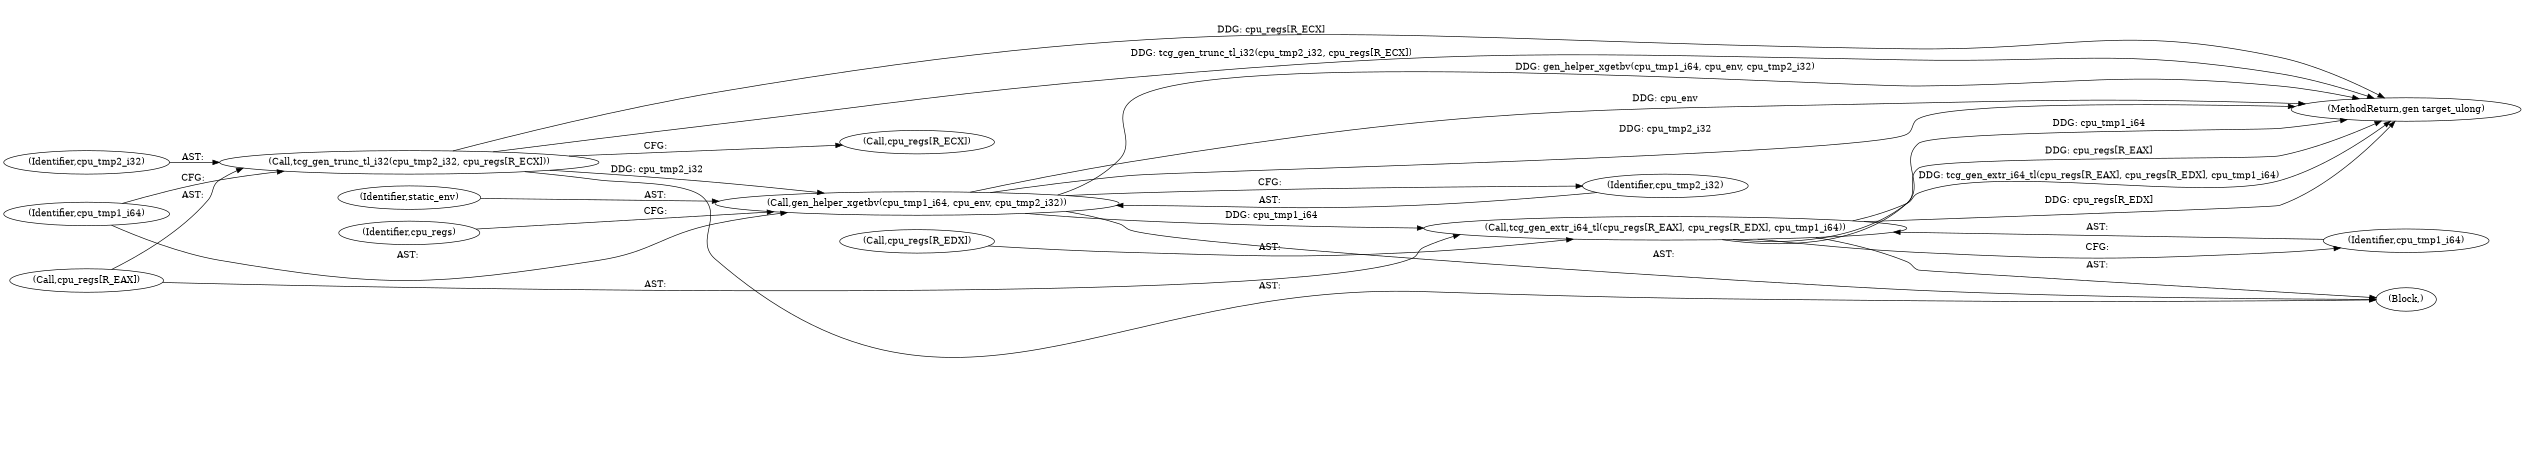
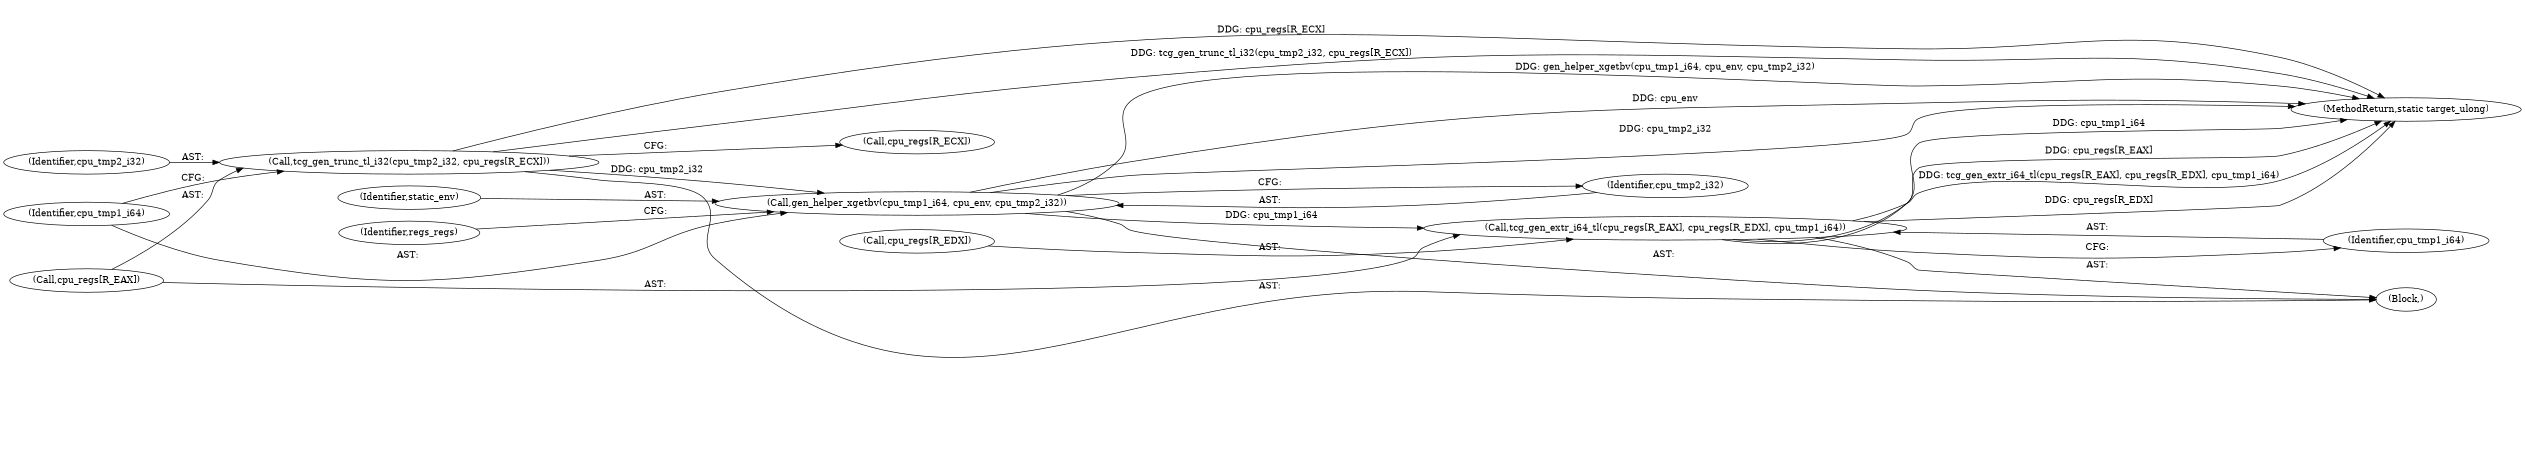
(2406, 110) -> (2406, 110)
(409, 233) -> (409, 233)
